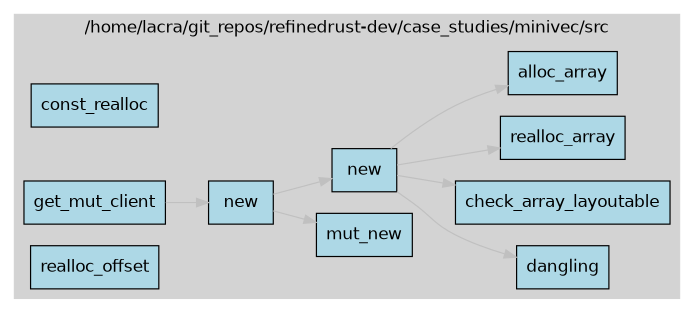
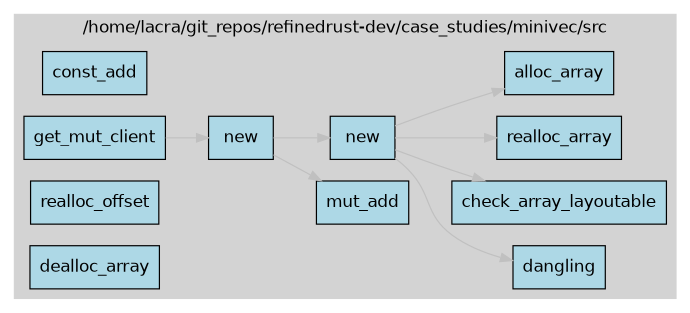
(95, 105) -> (95, 73)
(364, 235) -> (363, 203)
none -> (95, 267)
